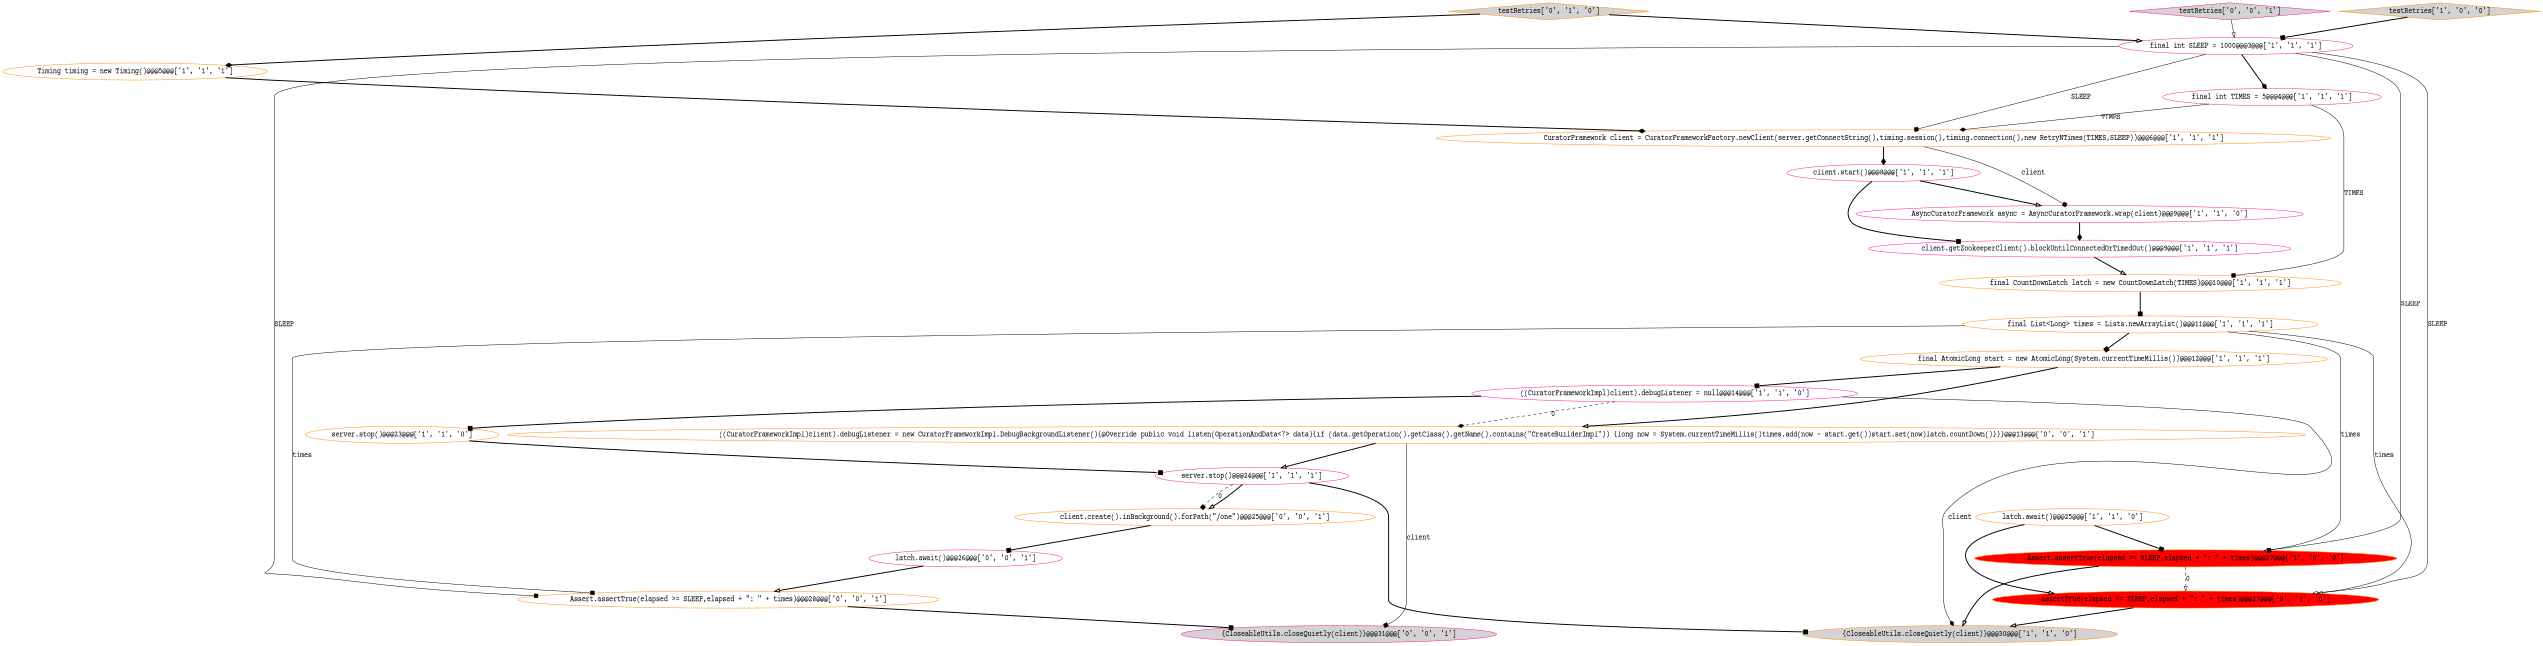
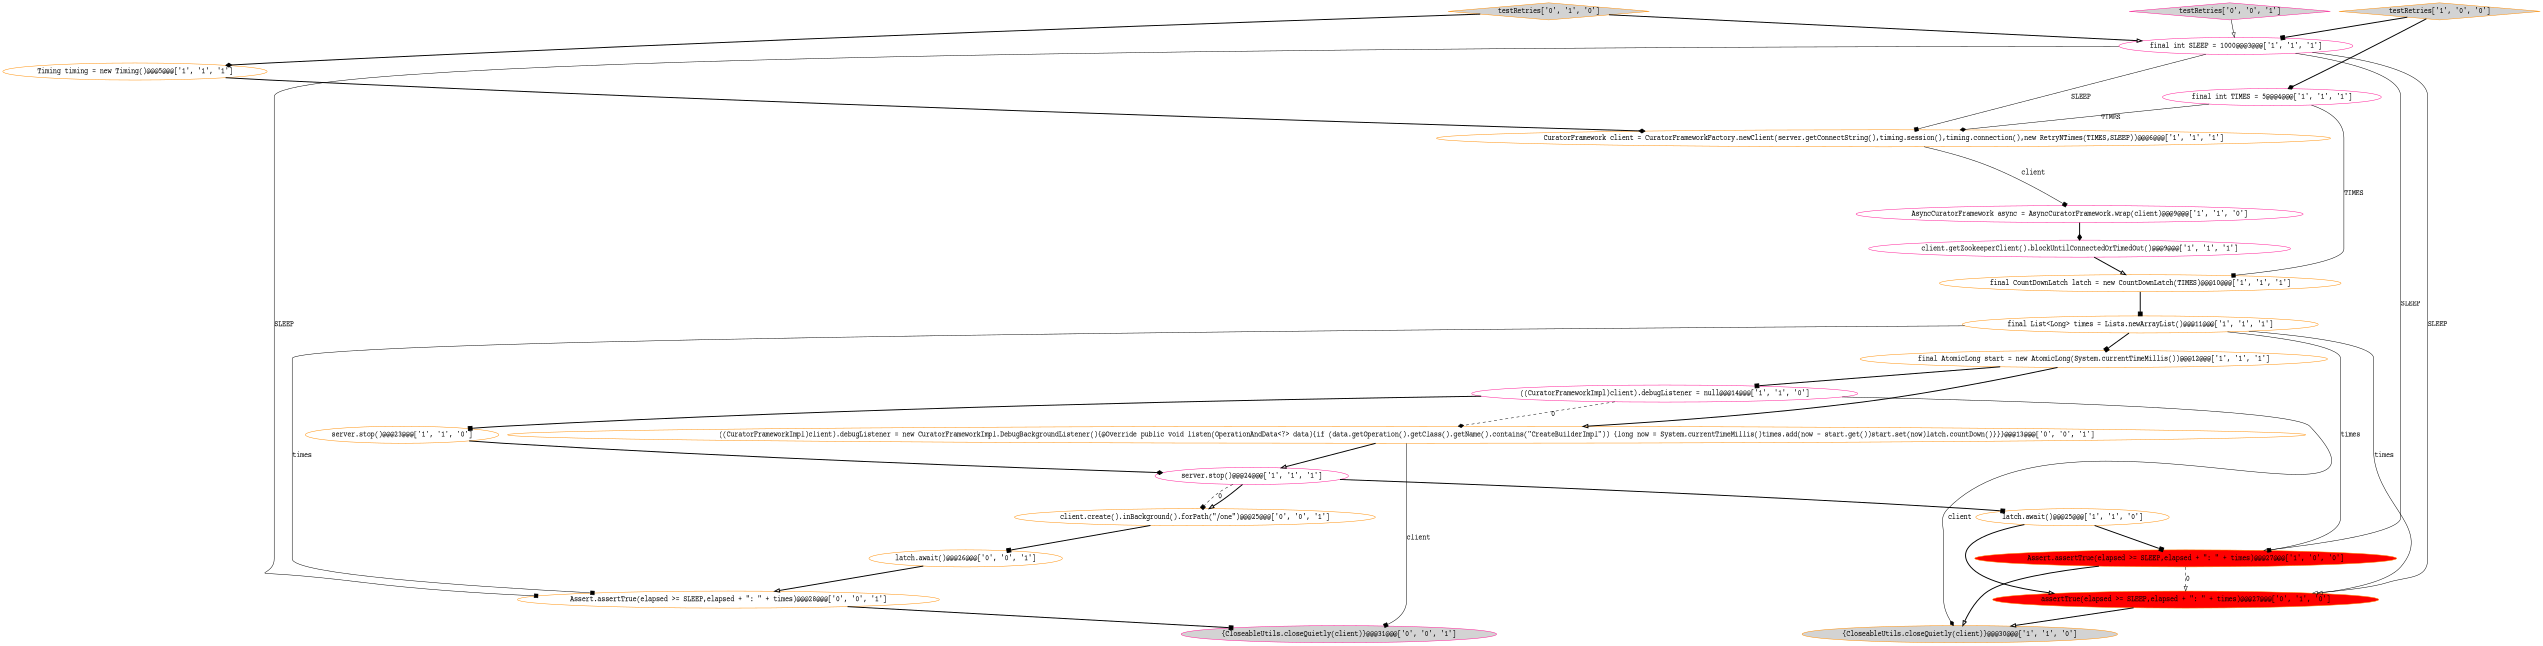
(2252, 69) -> (2360, 53)
(1884, 173) -> none
(813, 459) -> (813, 459)
(966, 558) -> (966, 558)
(1507, 621) -> (1670, 493)
